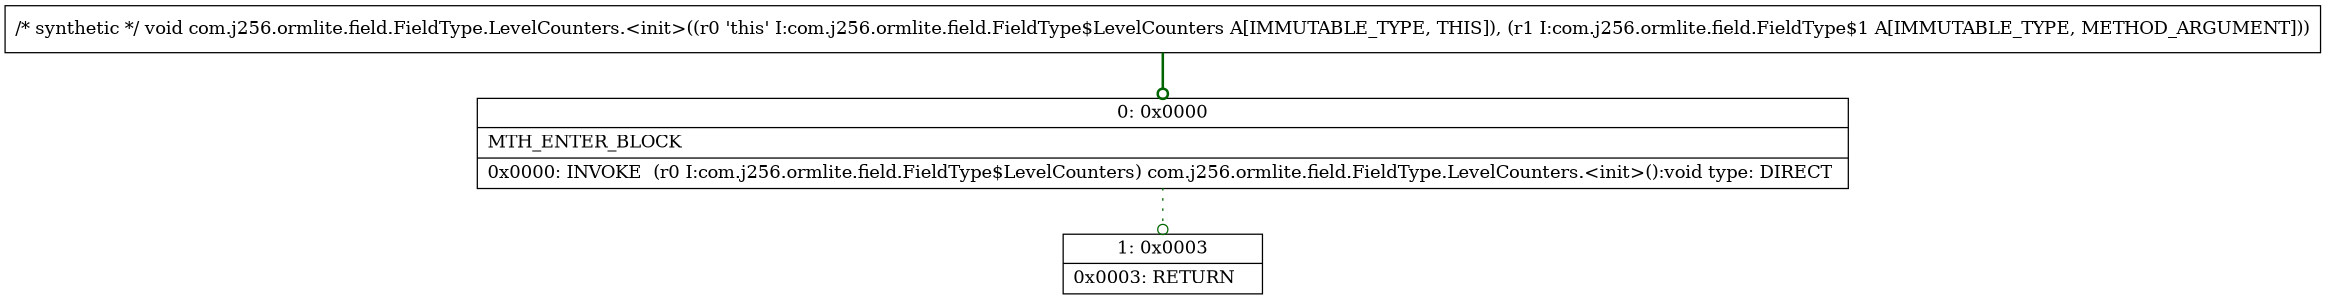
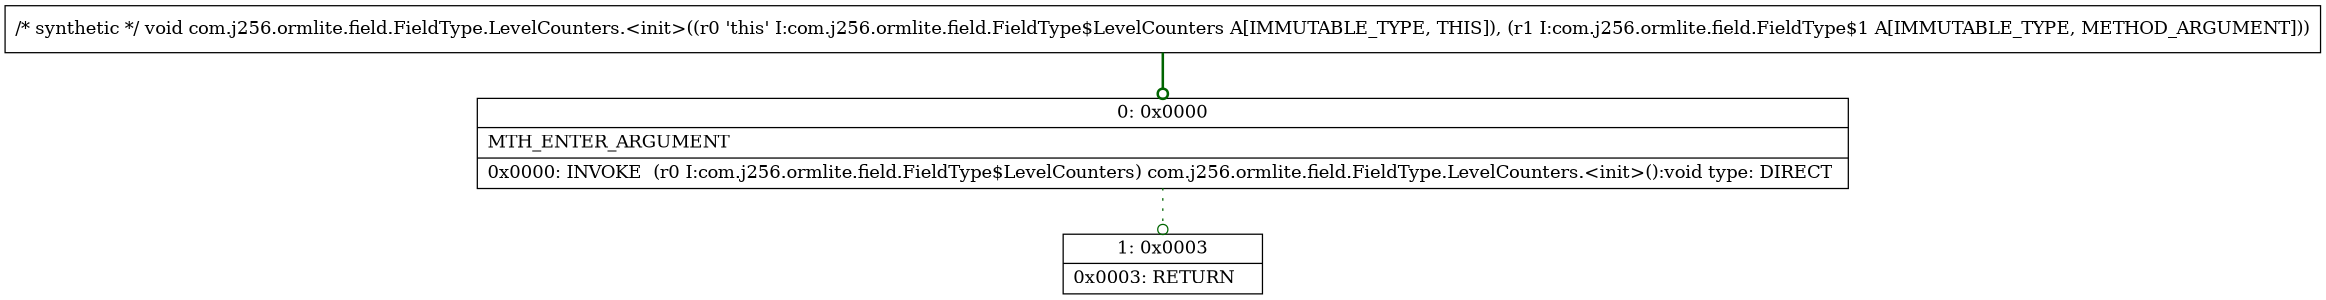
(585, 142) -> (609, 142)
